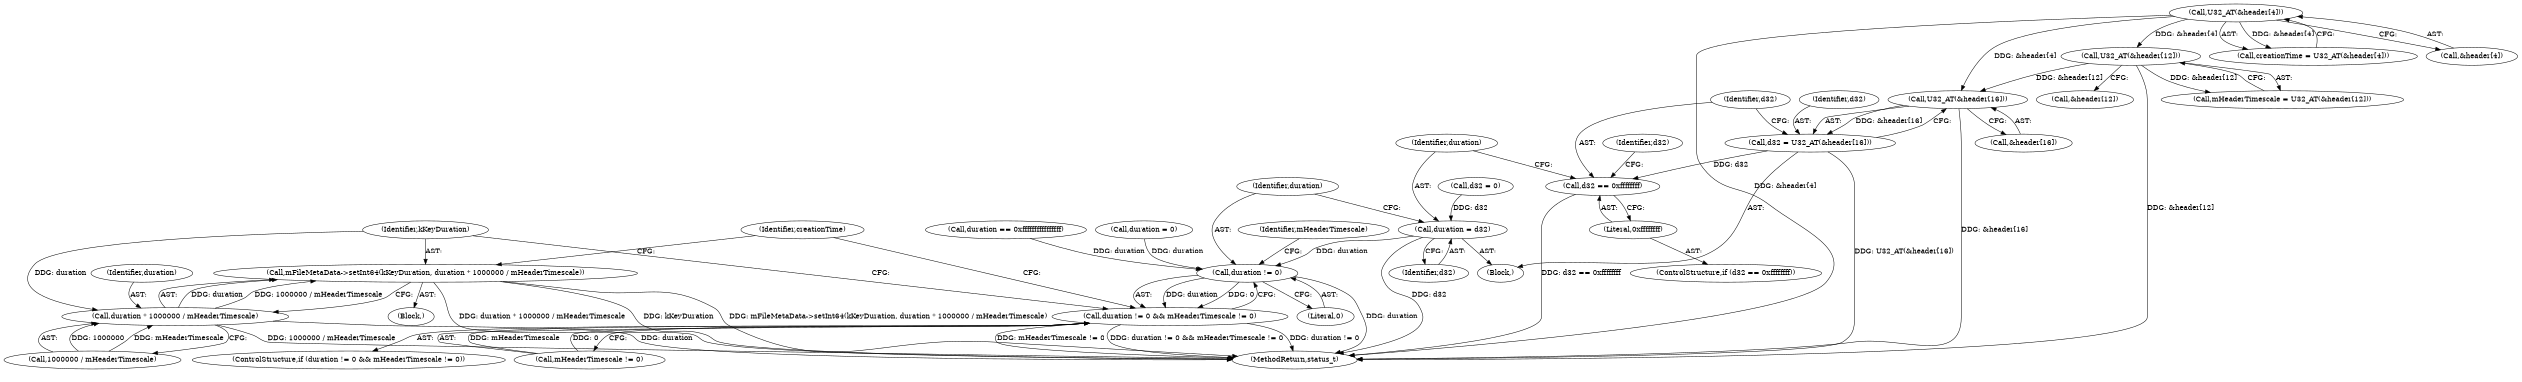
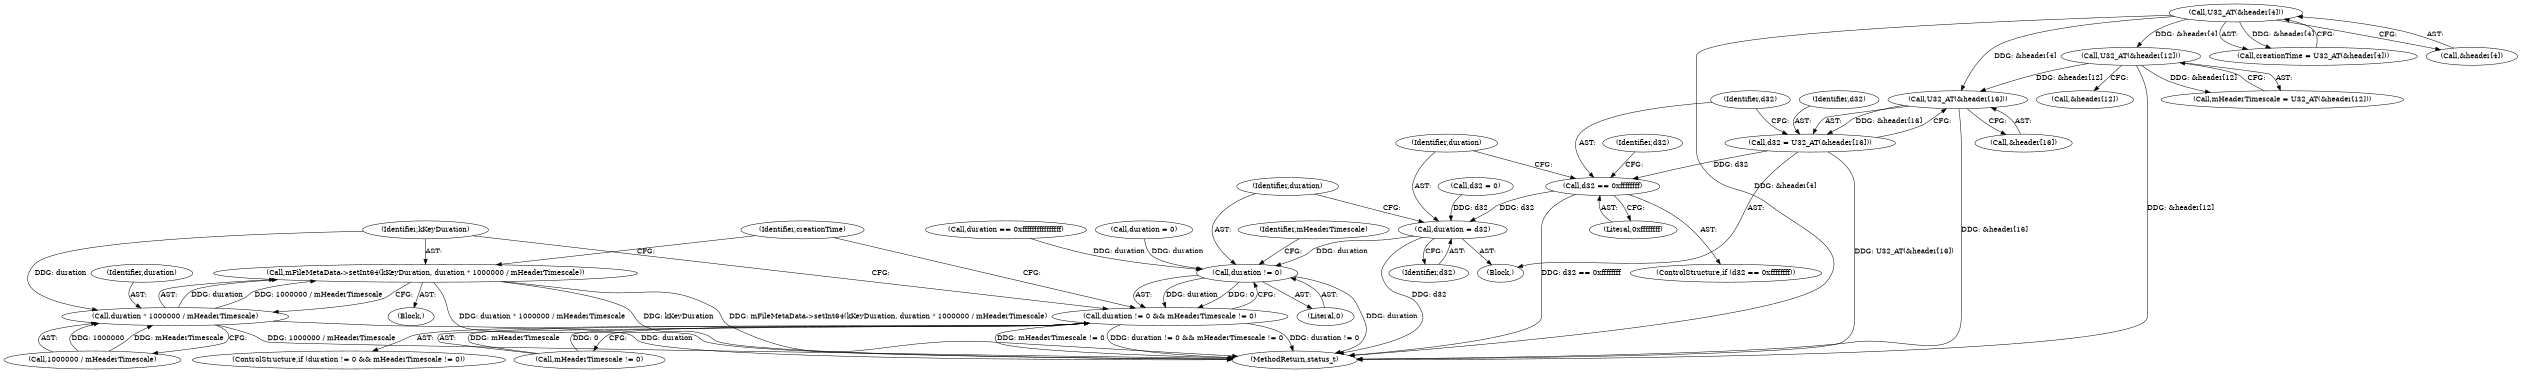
none -> (1512, 200)
(1677, 250) -> (1679, 219)
(1304, 295) -> (1304, 295)
